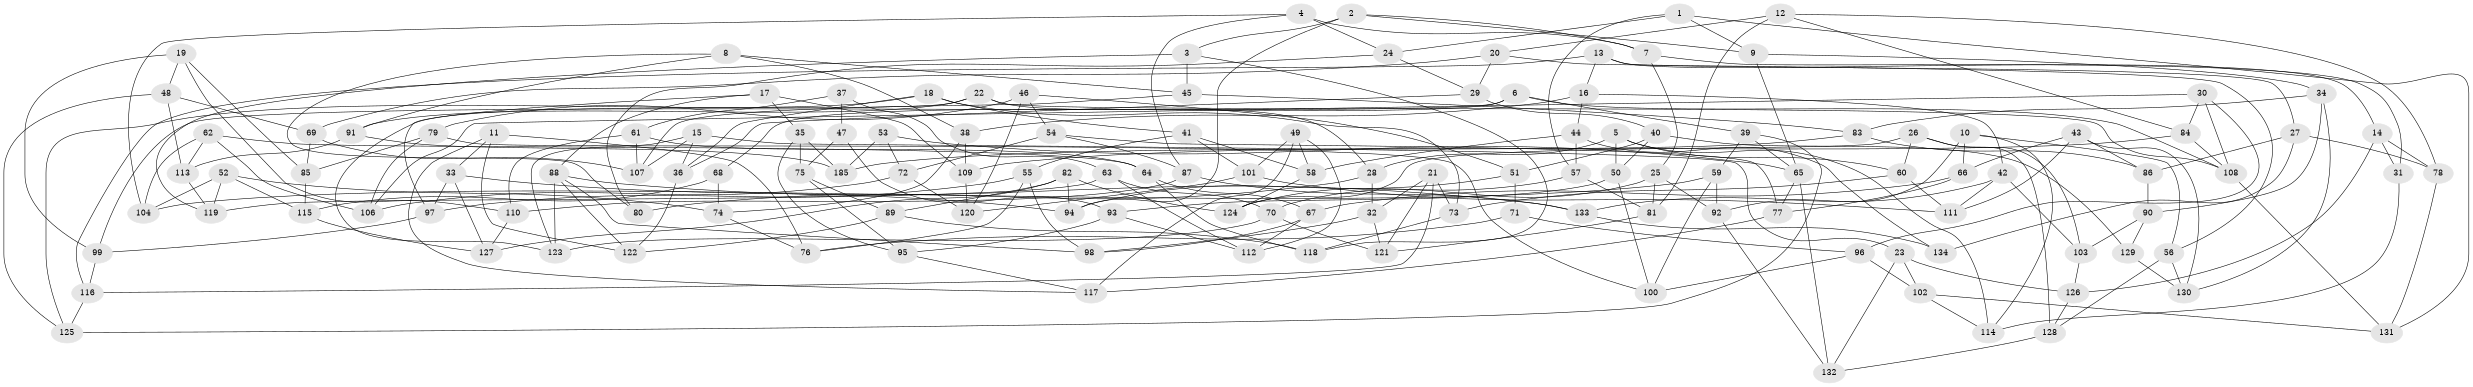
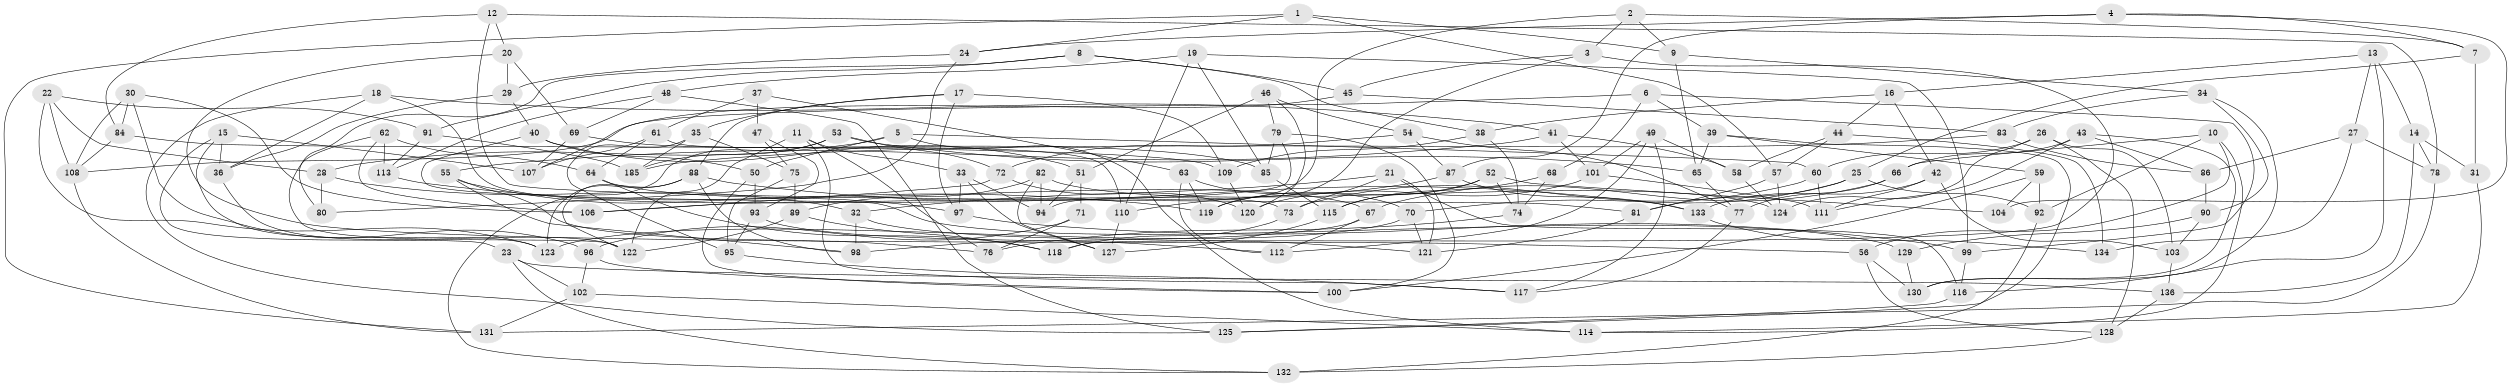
(161, 164) -> (343, 234)
(1814, 273) -> (624, 362)
(2073, 293) -> (2168, 293)
